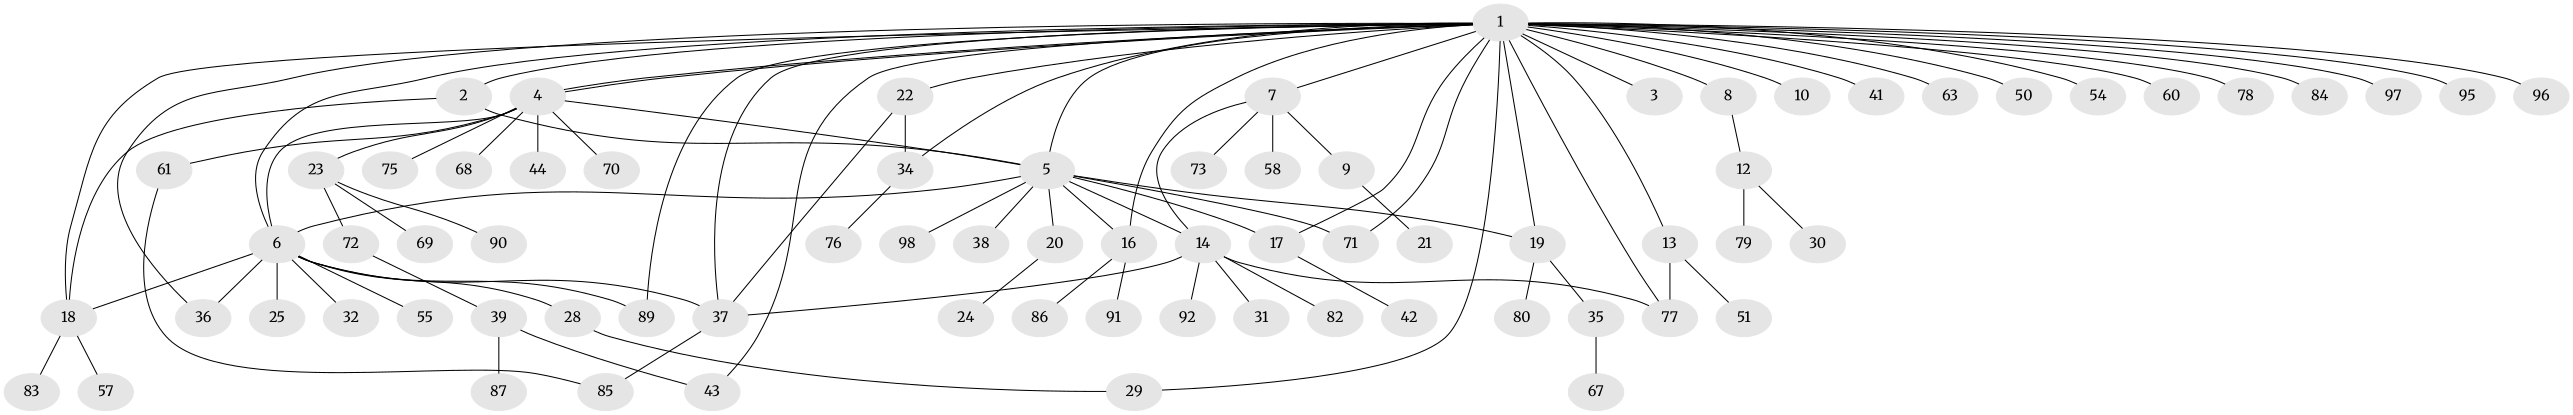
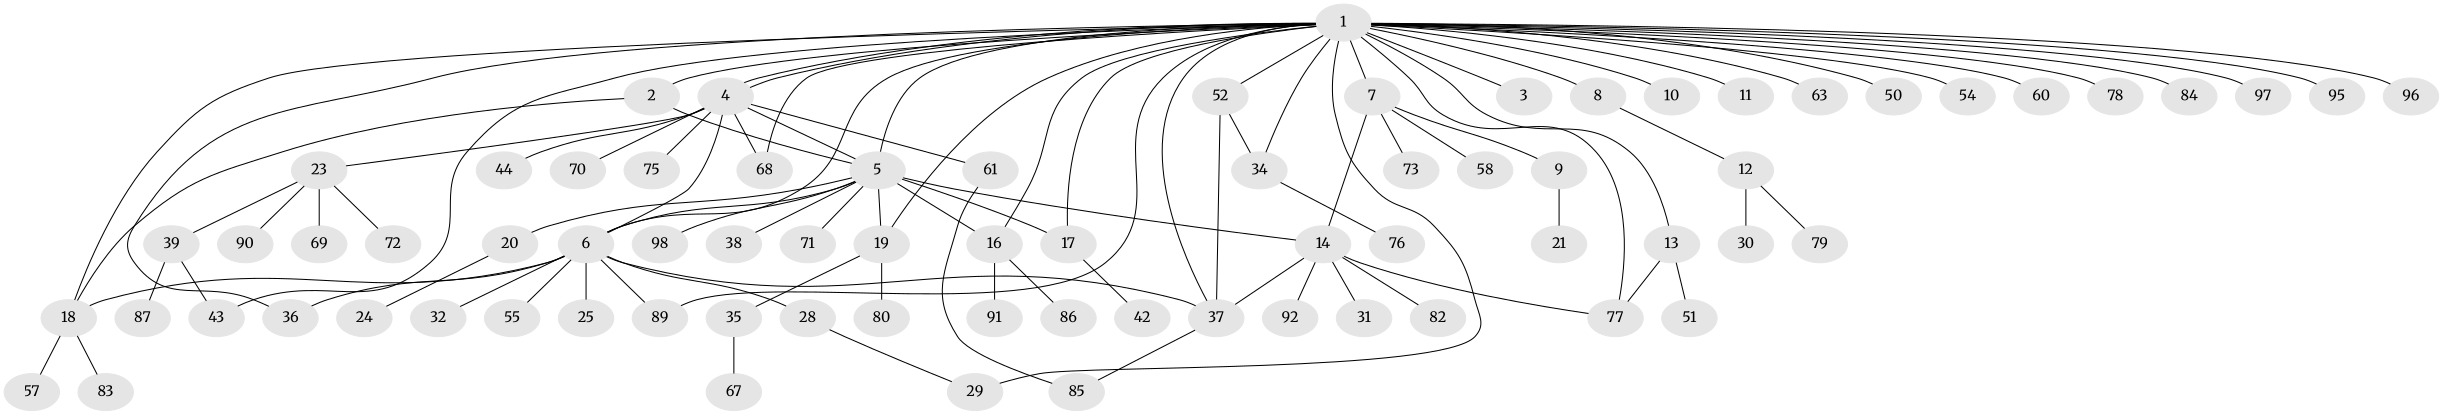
(905, 96) -> (1220, 96)
(1876, 96) -> (1746, 96)
(1442, 144) -> (1017, 44)
(440, 289) -> (245, 207)
